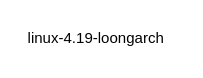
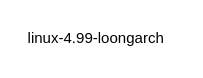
(104, 38) -> (104, 38)
